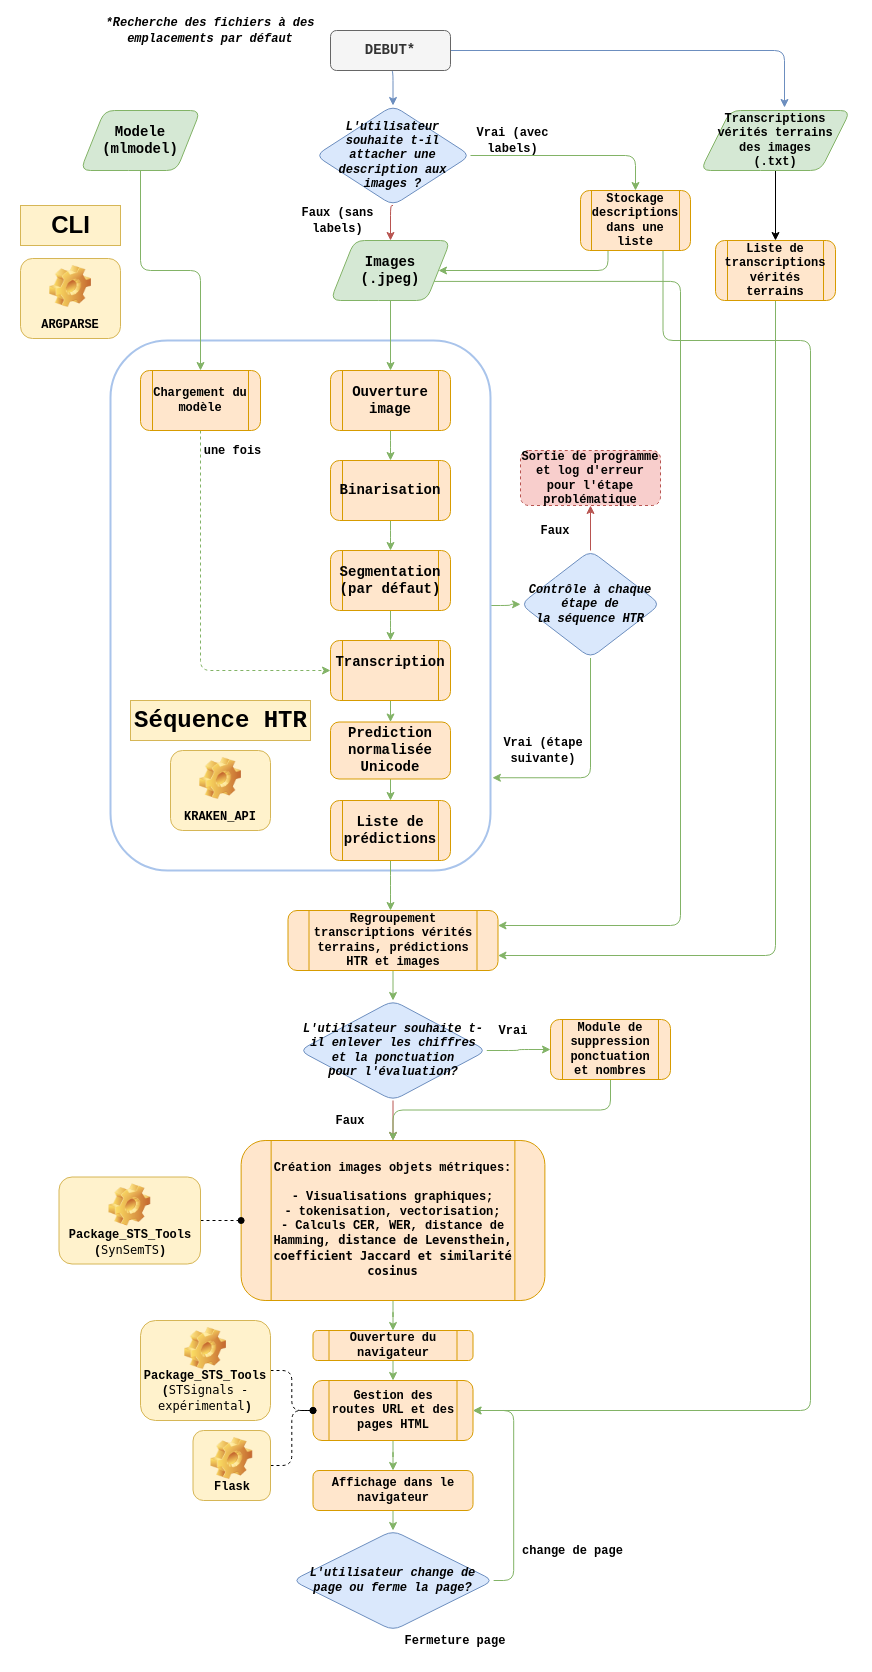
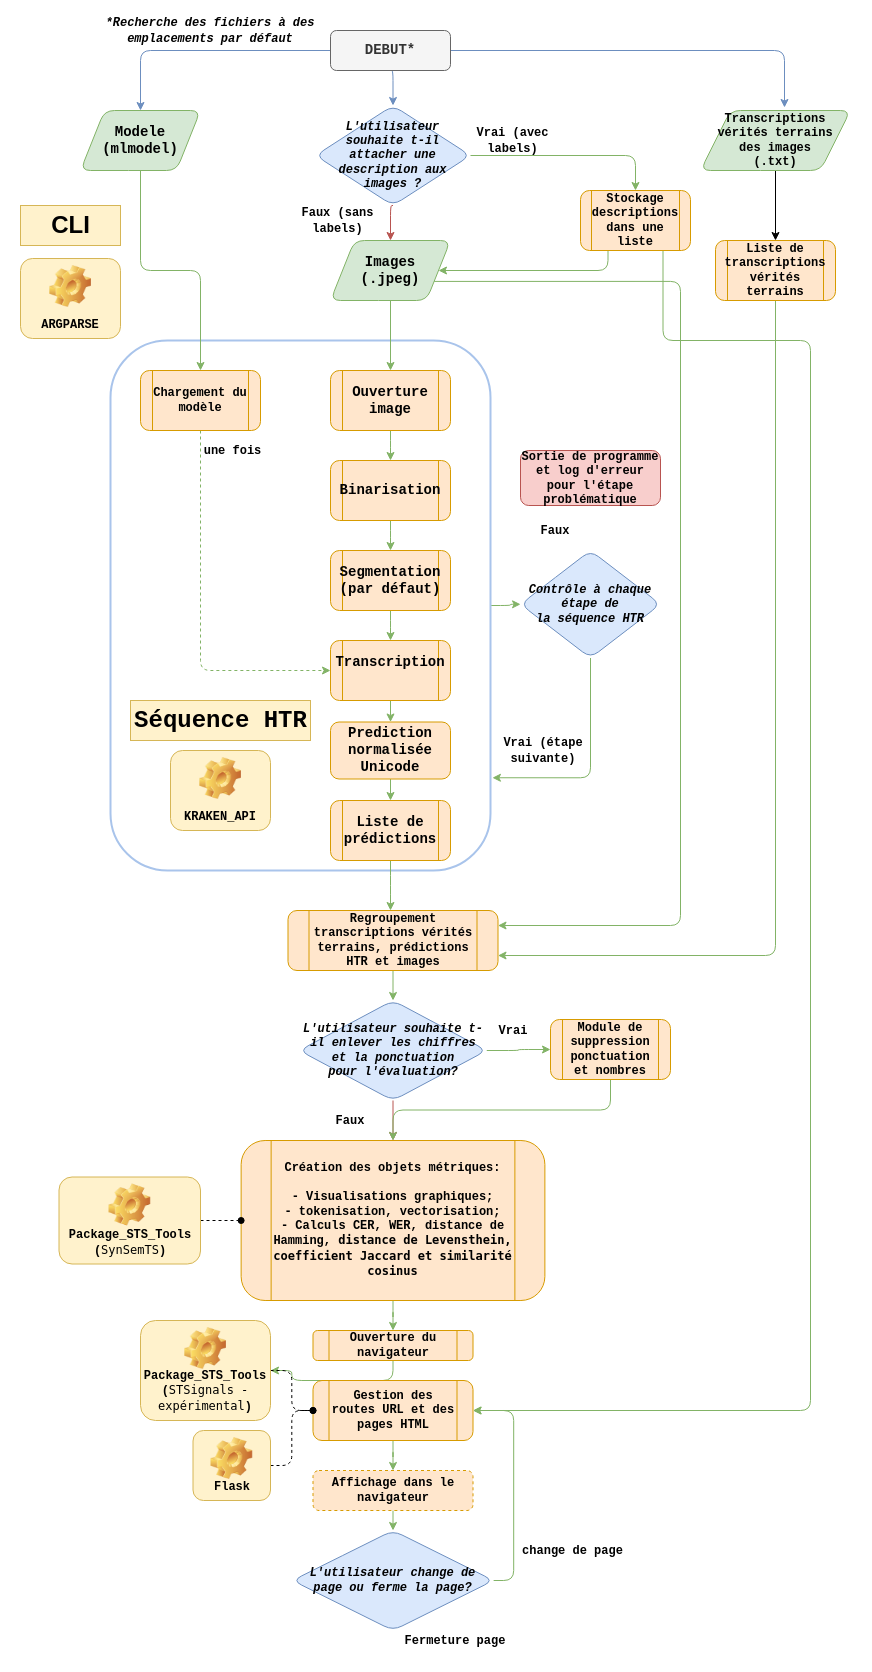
none -> (215, 51)
(591, 478) -> (591, 478)
(591, 531) -> none
(393, 1221) -> (393, 1221)
(393, 1372) -> (303, 1381)
(393, 1491) -> (393, 1491)
